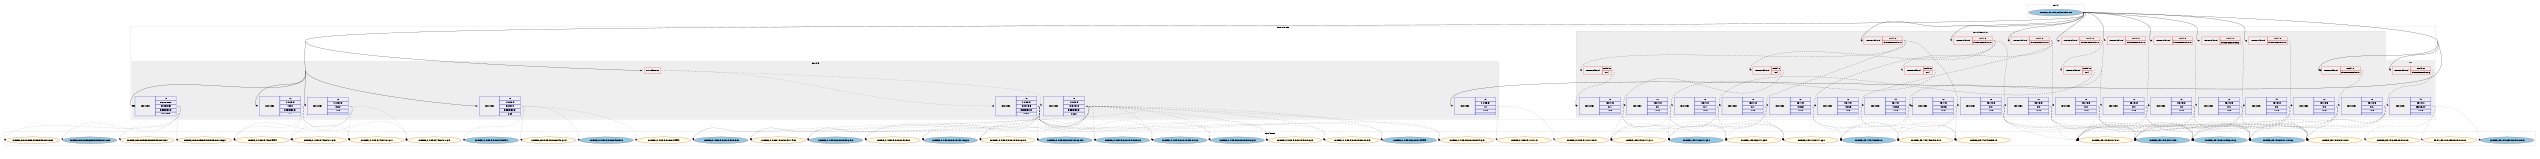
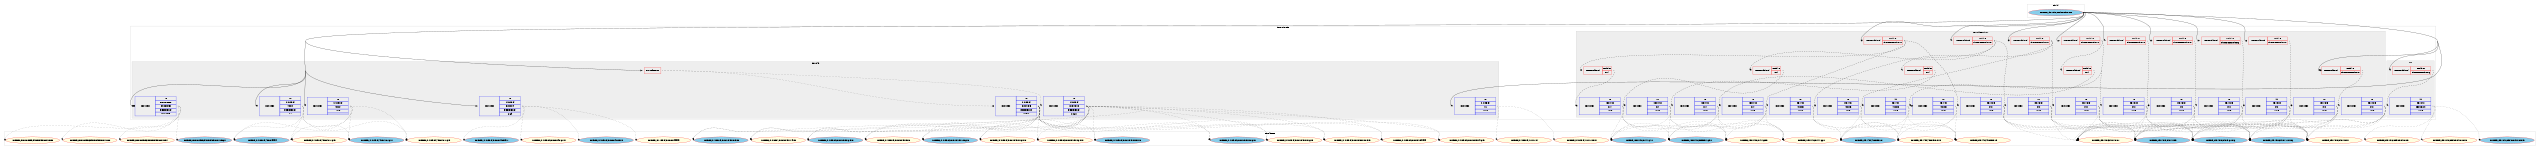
(90, 140) -> (90, 140)
(205, 140) -> (205, 140)
(262, 140) -> (262, 140)
(377, 140) -> (377, 140)
(549, 140) -> (549, 140)
(664, 140) -> (664, 140)
(1065, 140) -> (1065, 140)
(1180, 140) -> none
(1410, 140) -> (1410, 140)
(1639, 140) -> (1639, 140)
(1696, 140) -> (1696, 140)
(1754, 140) -> (1754, 140)
(2220, 140) -> (2220, 140)
(2450, 140) -> (2450, 140)
